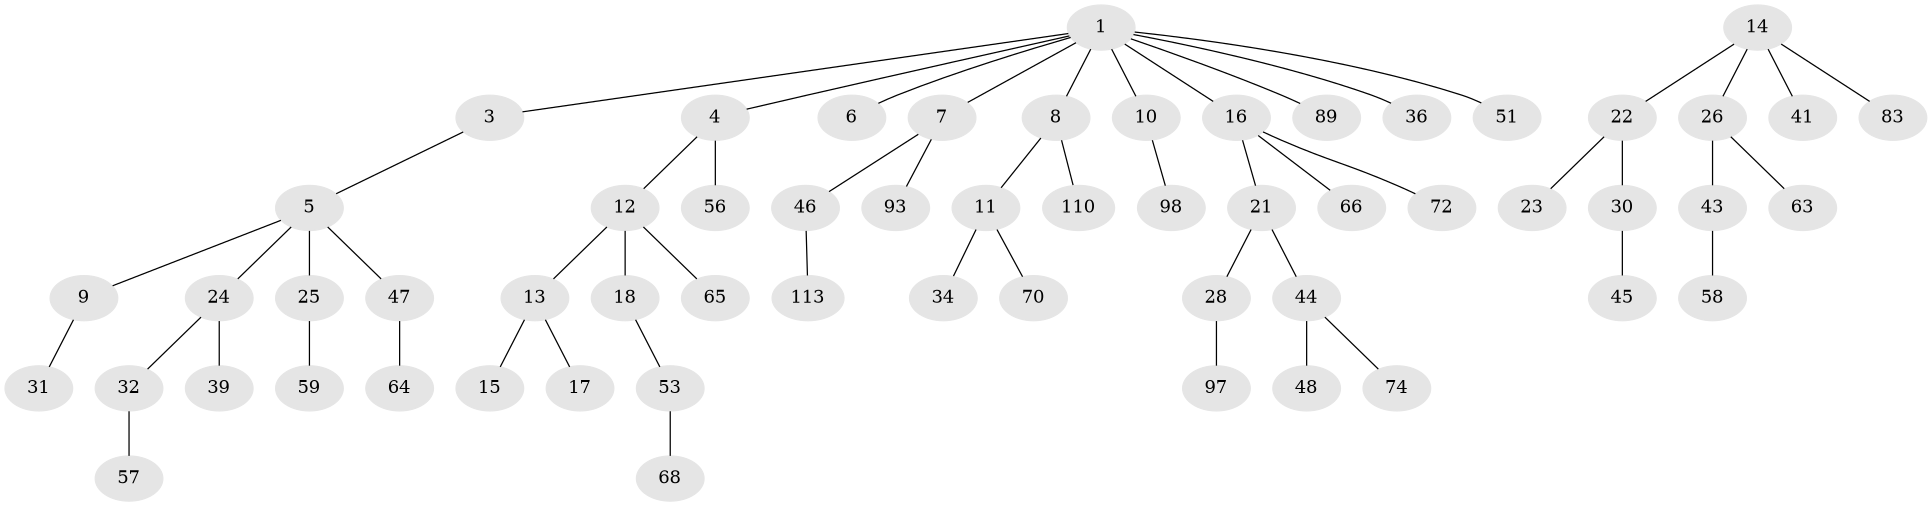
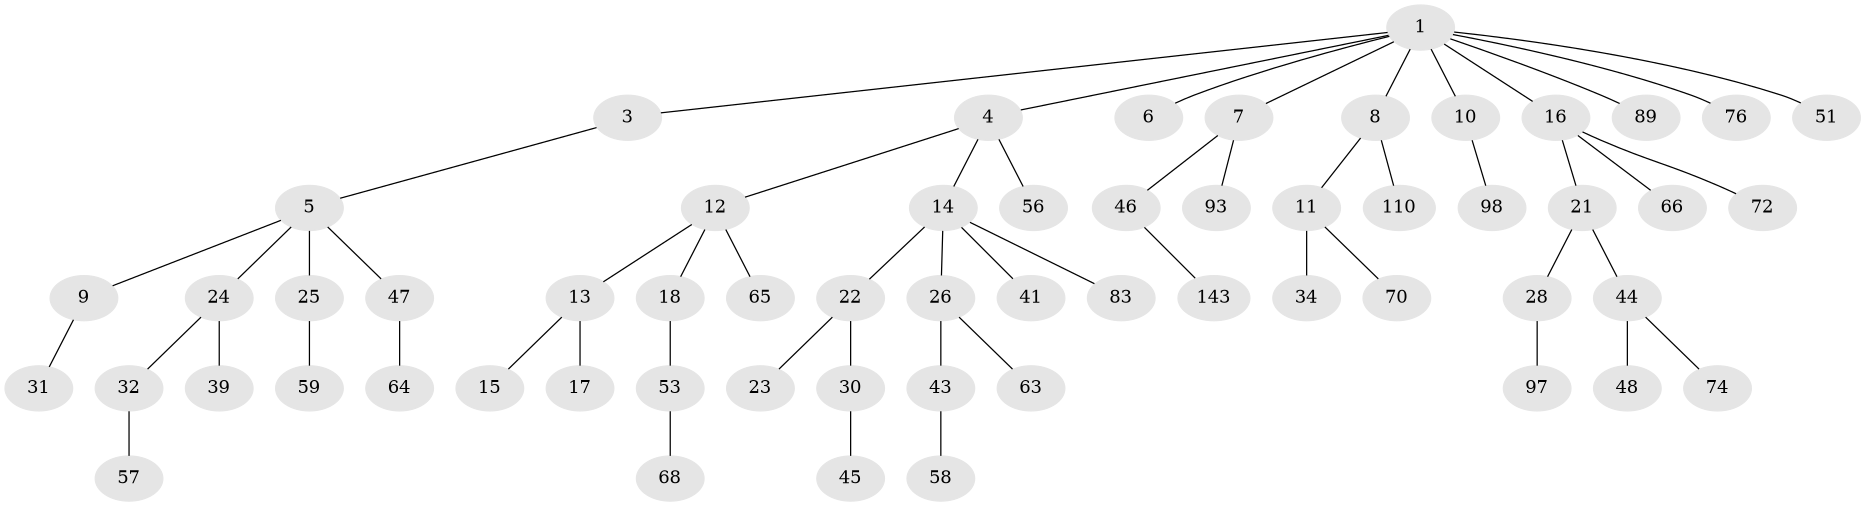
(1417, 118) -> (1736, 118)
none -> (966, 163)
(808, 298) -> (1214, 298)
